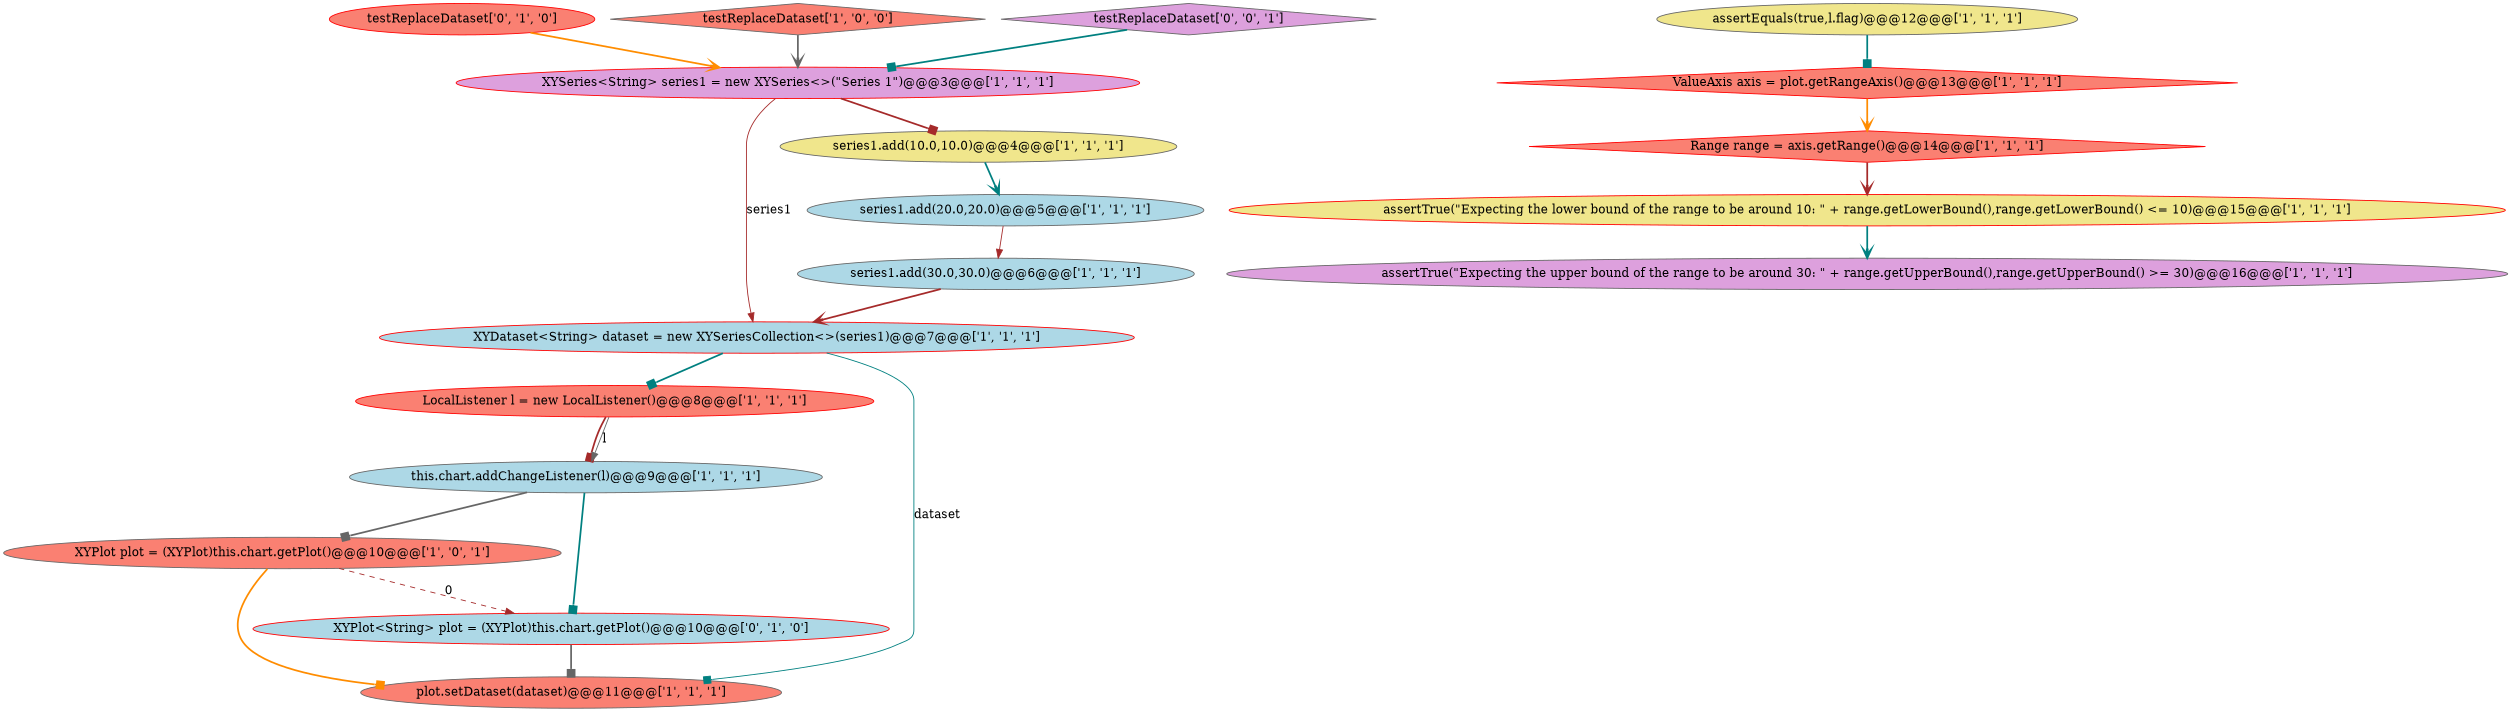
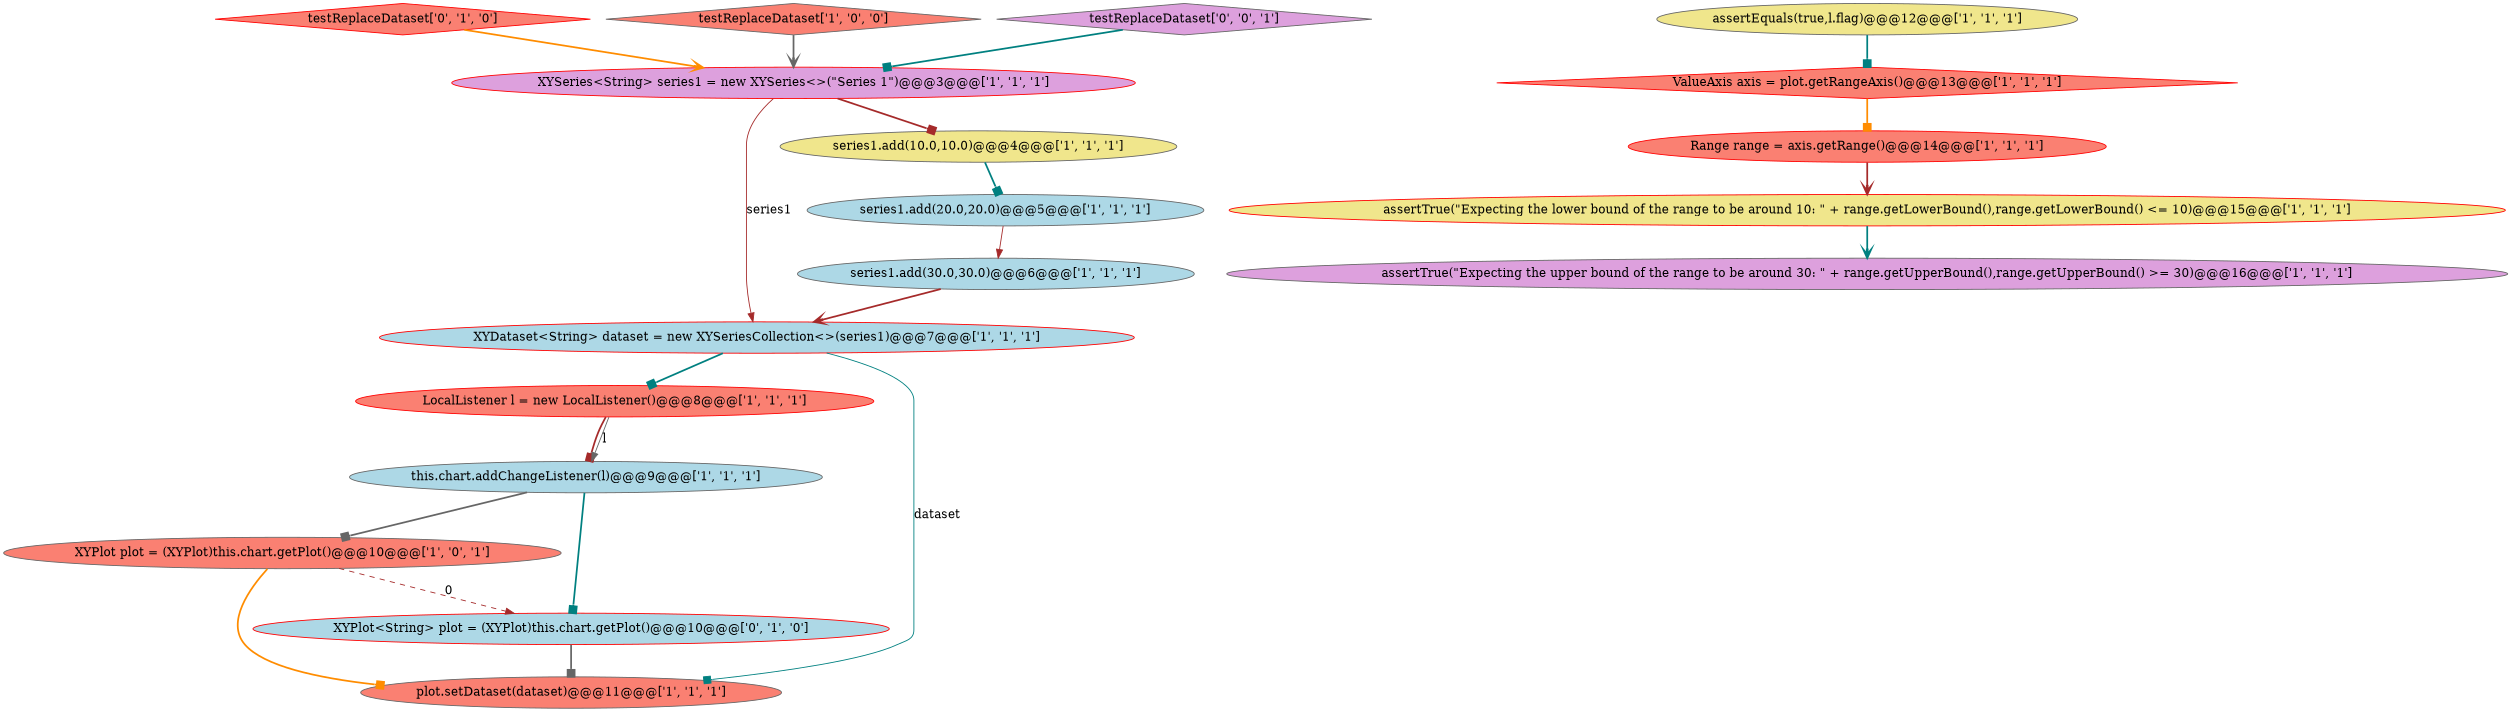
(462, 19) -> (403, 19)
(1867, 110) -> (1867, 110)
(1867, 147) -> (1867, 147)
(990, 174) -> (990, 174)
